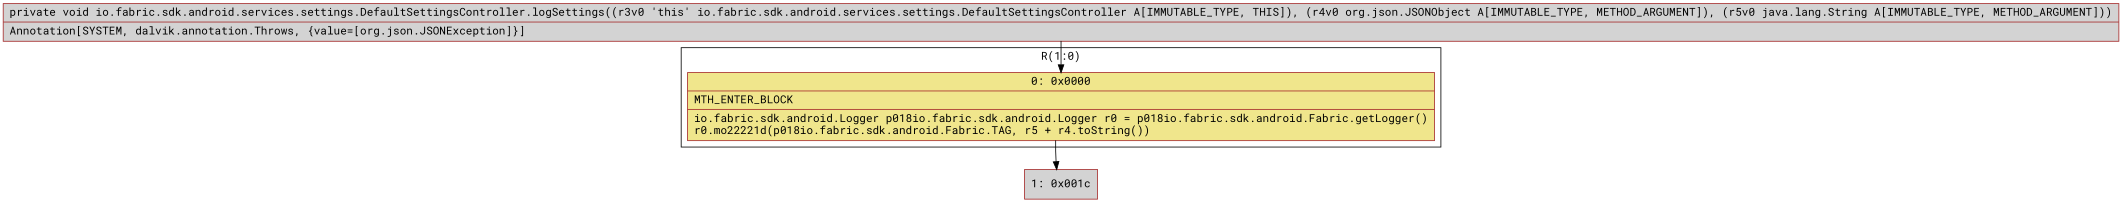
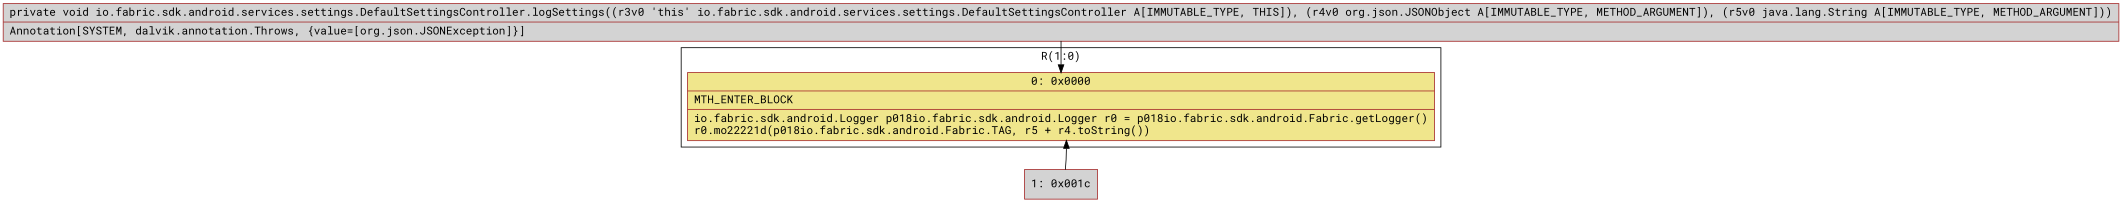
(1056, 152) -> (1066, 159)
